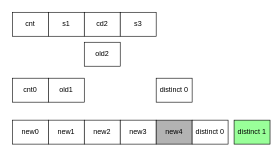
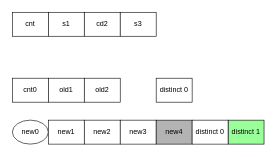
(102, 54) -> (102, 90)
(30, 132) -> (30, 132)
(252, 132) -> (246, 132)
